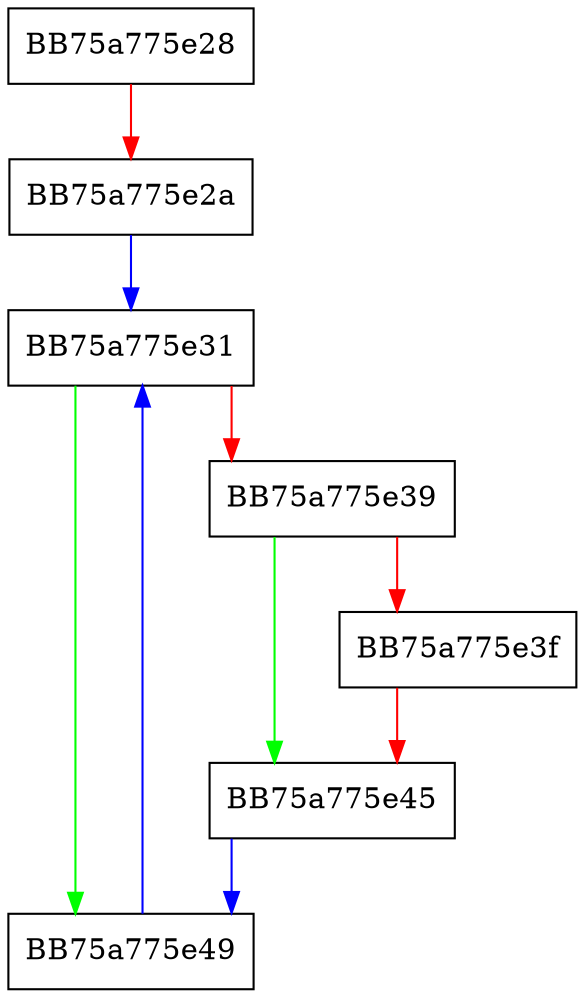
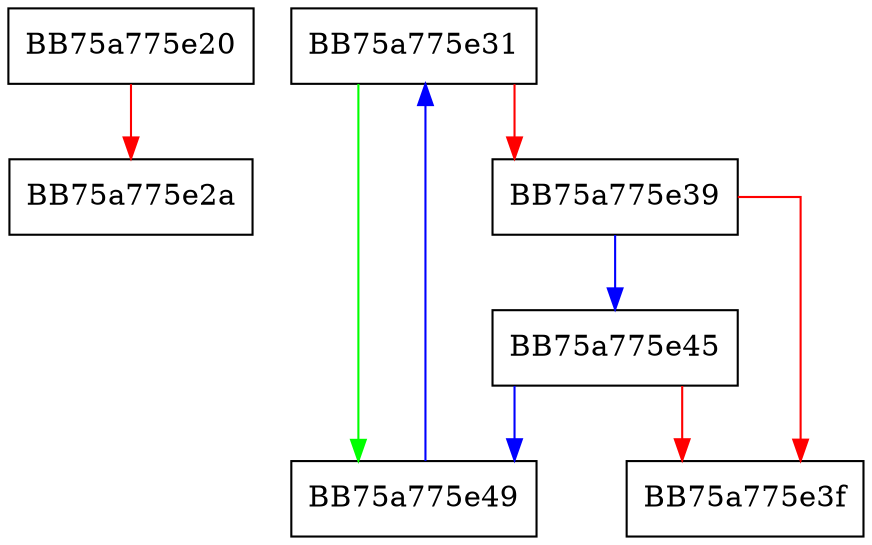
(131, 46) -> (131, 46)
(131, 262) -> none
(275, 639) -> (615, 262)
(397, 714) -> (682, 413)
